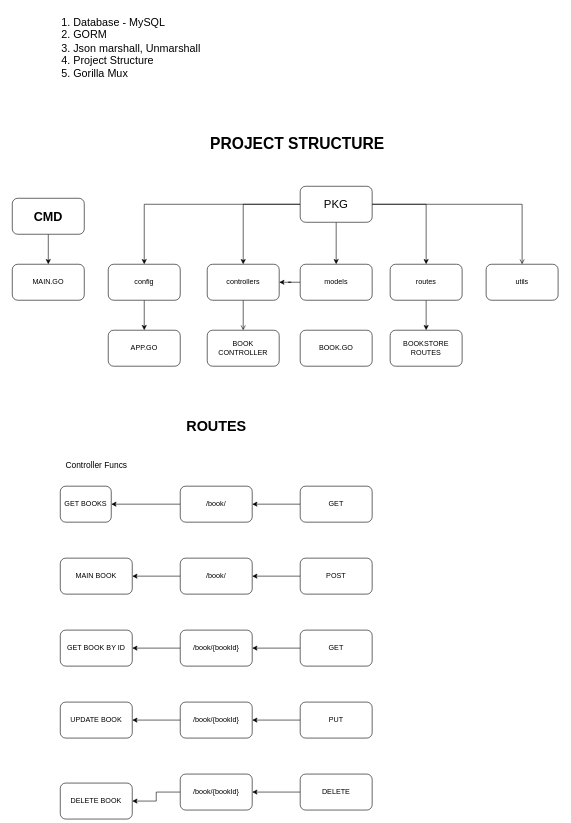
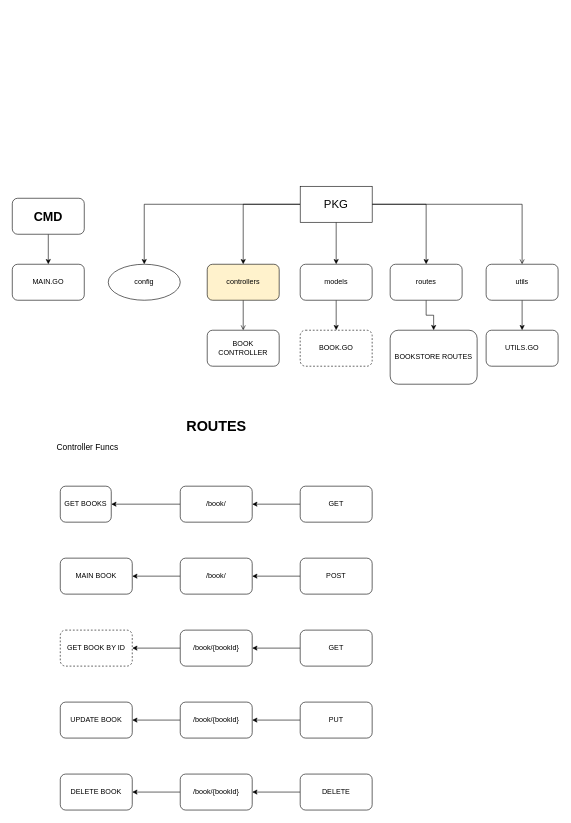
(138, 48) -> none
(297, 144) -> none
(336, 204) -> (336, 204)
(144, 282) -> (144, 282)
(243, 282) -> (243, 282)
(291, 282) -> (336, 324)
(144, 324) -> none
none -> (522, 324)
(144, 348) -> none
(336, 348) -> (336, 348)
(426, 348) -> (434, 357)
none -> (522, 348)
(96, 465) -> (87, 447)
(96, 648) -> (96, 648)
(96, 801) -> (96, 792)
